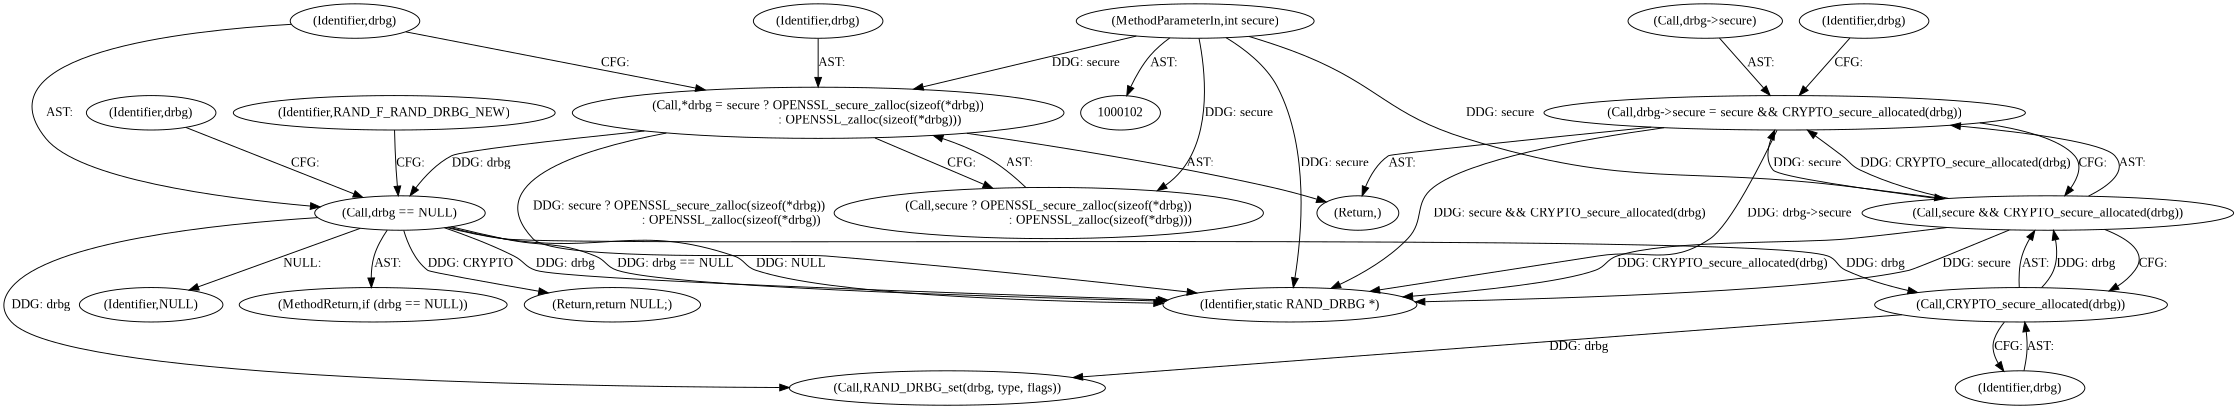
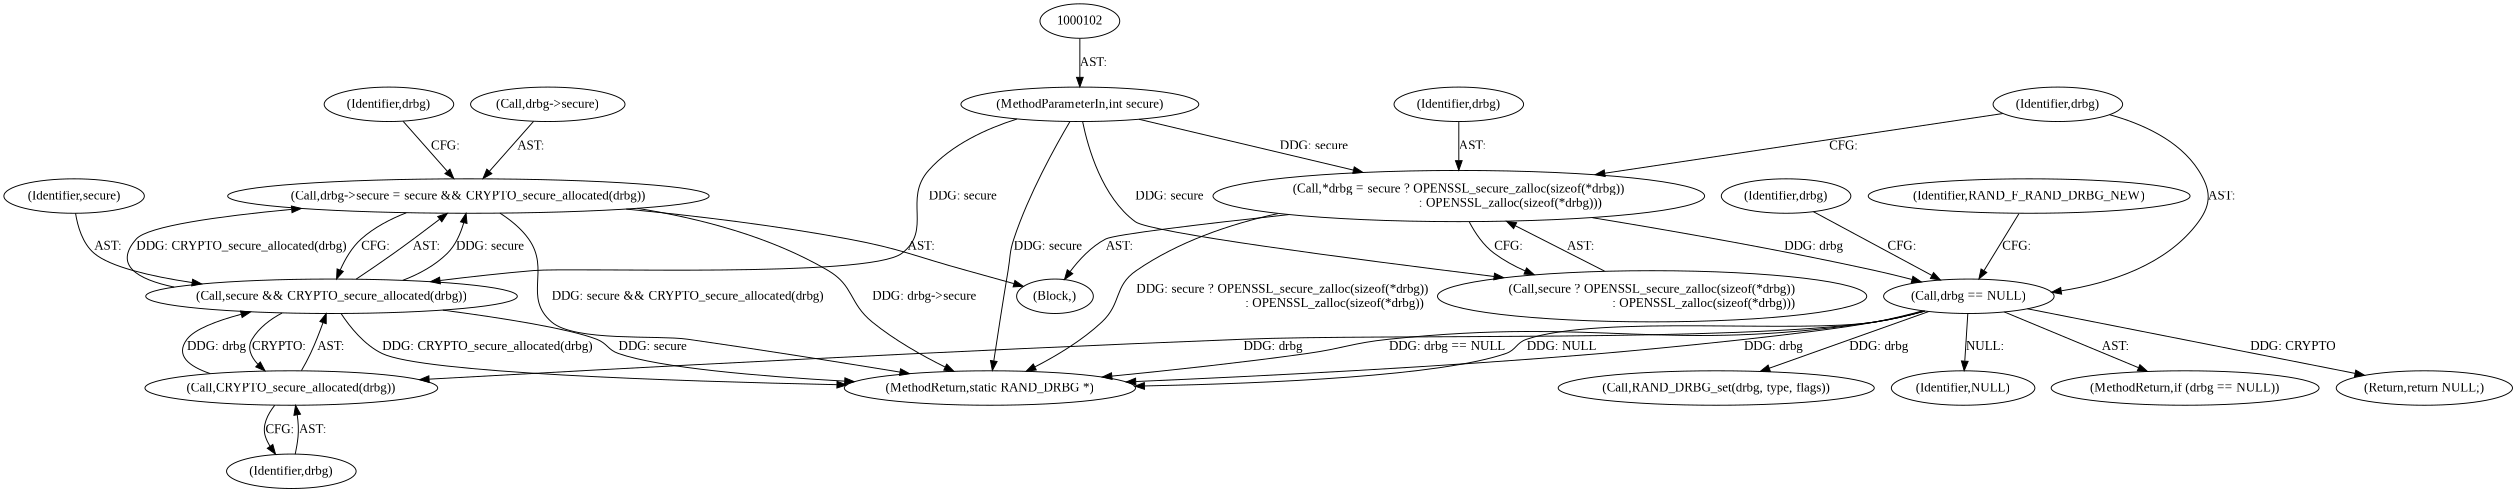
(1147, 60) -> (1080, 58)
none -> (74, 196)
(1358, 213) -> (1055, 296)
(2155, 263) -> (281, 346)
(1290, 305) -> (990, 388)
(1492, 346) -> none
